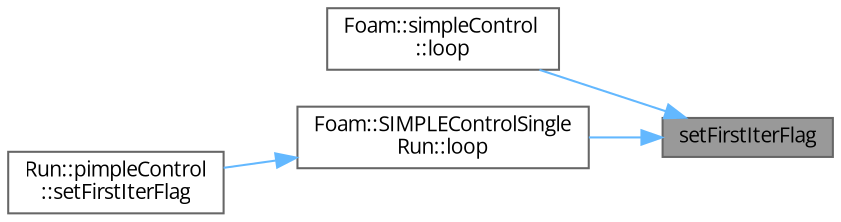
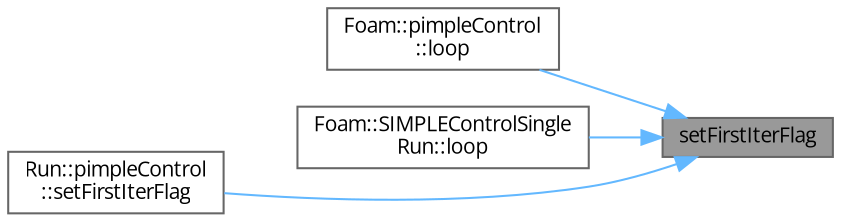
(443, 39) -> (443, 39)
(250, 164) -> (452, 199)
